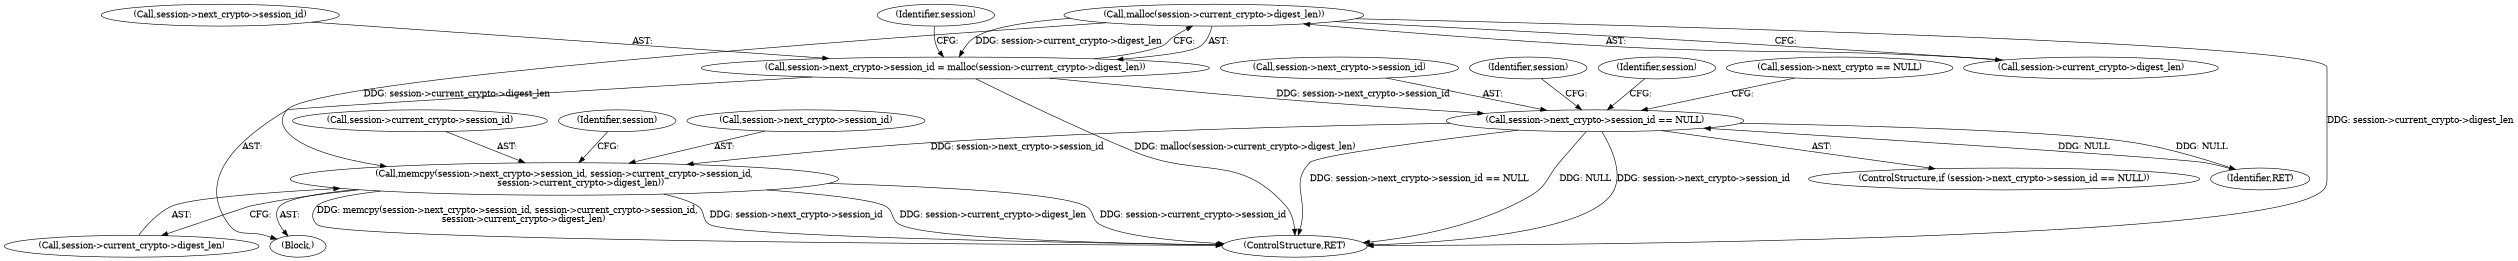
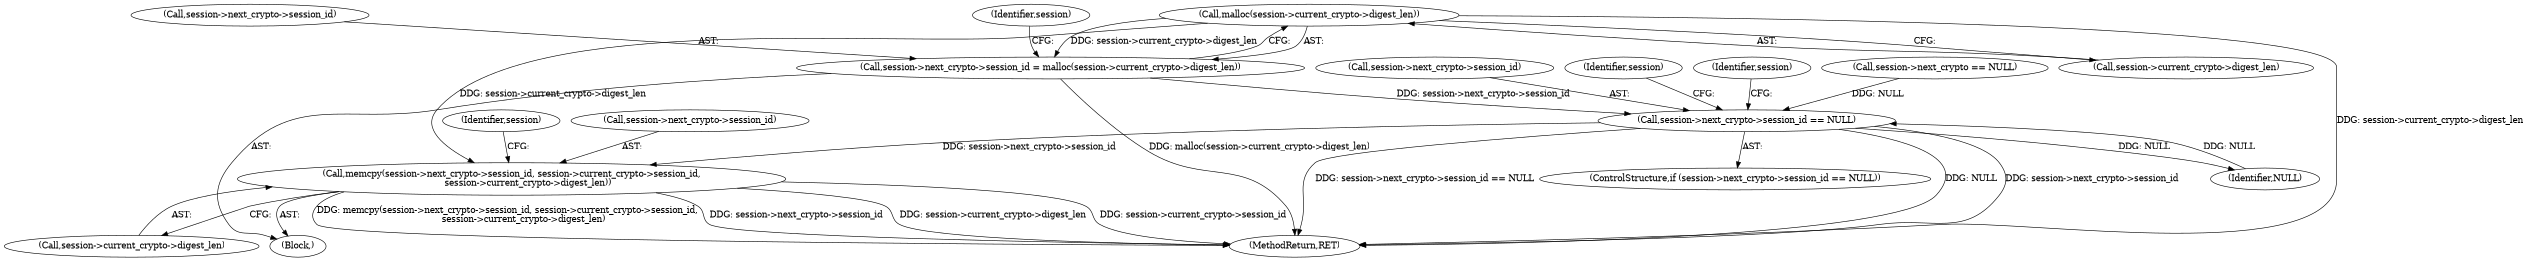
(1744, 94) -> (1878, 94)
(420, 121) -> none
(2260, 179) -> (2265, 179)
(1295, 246) -> (1295, 246)
